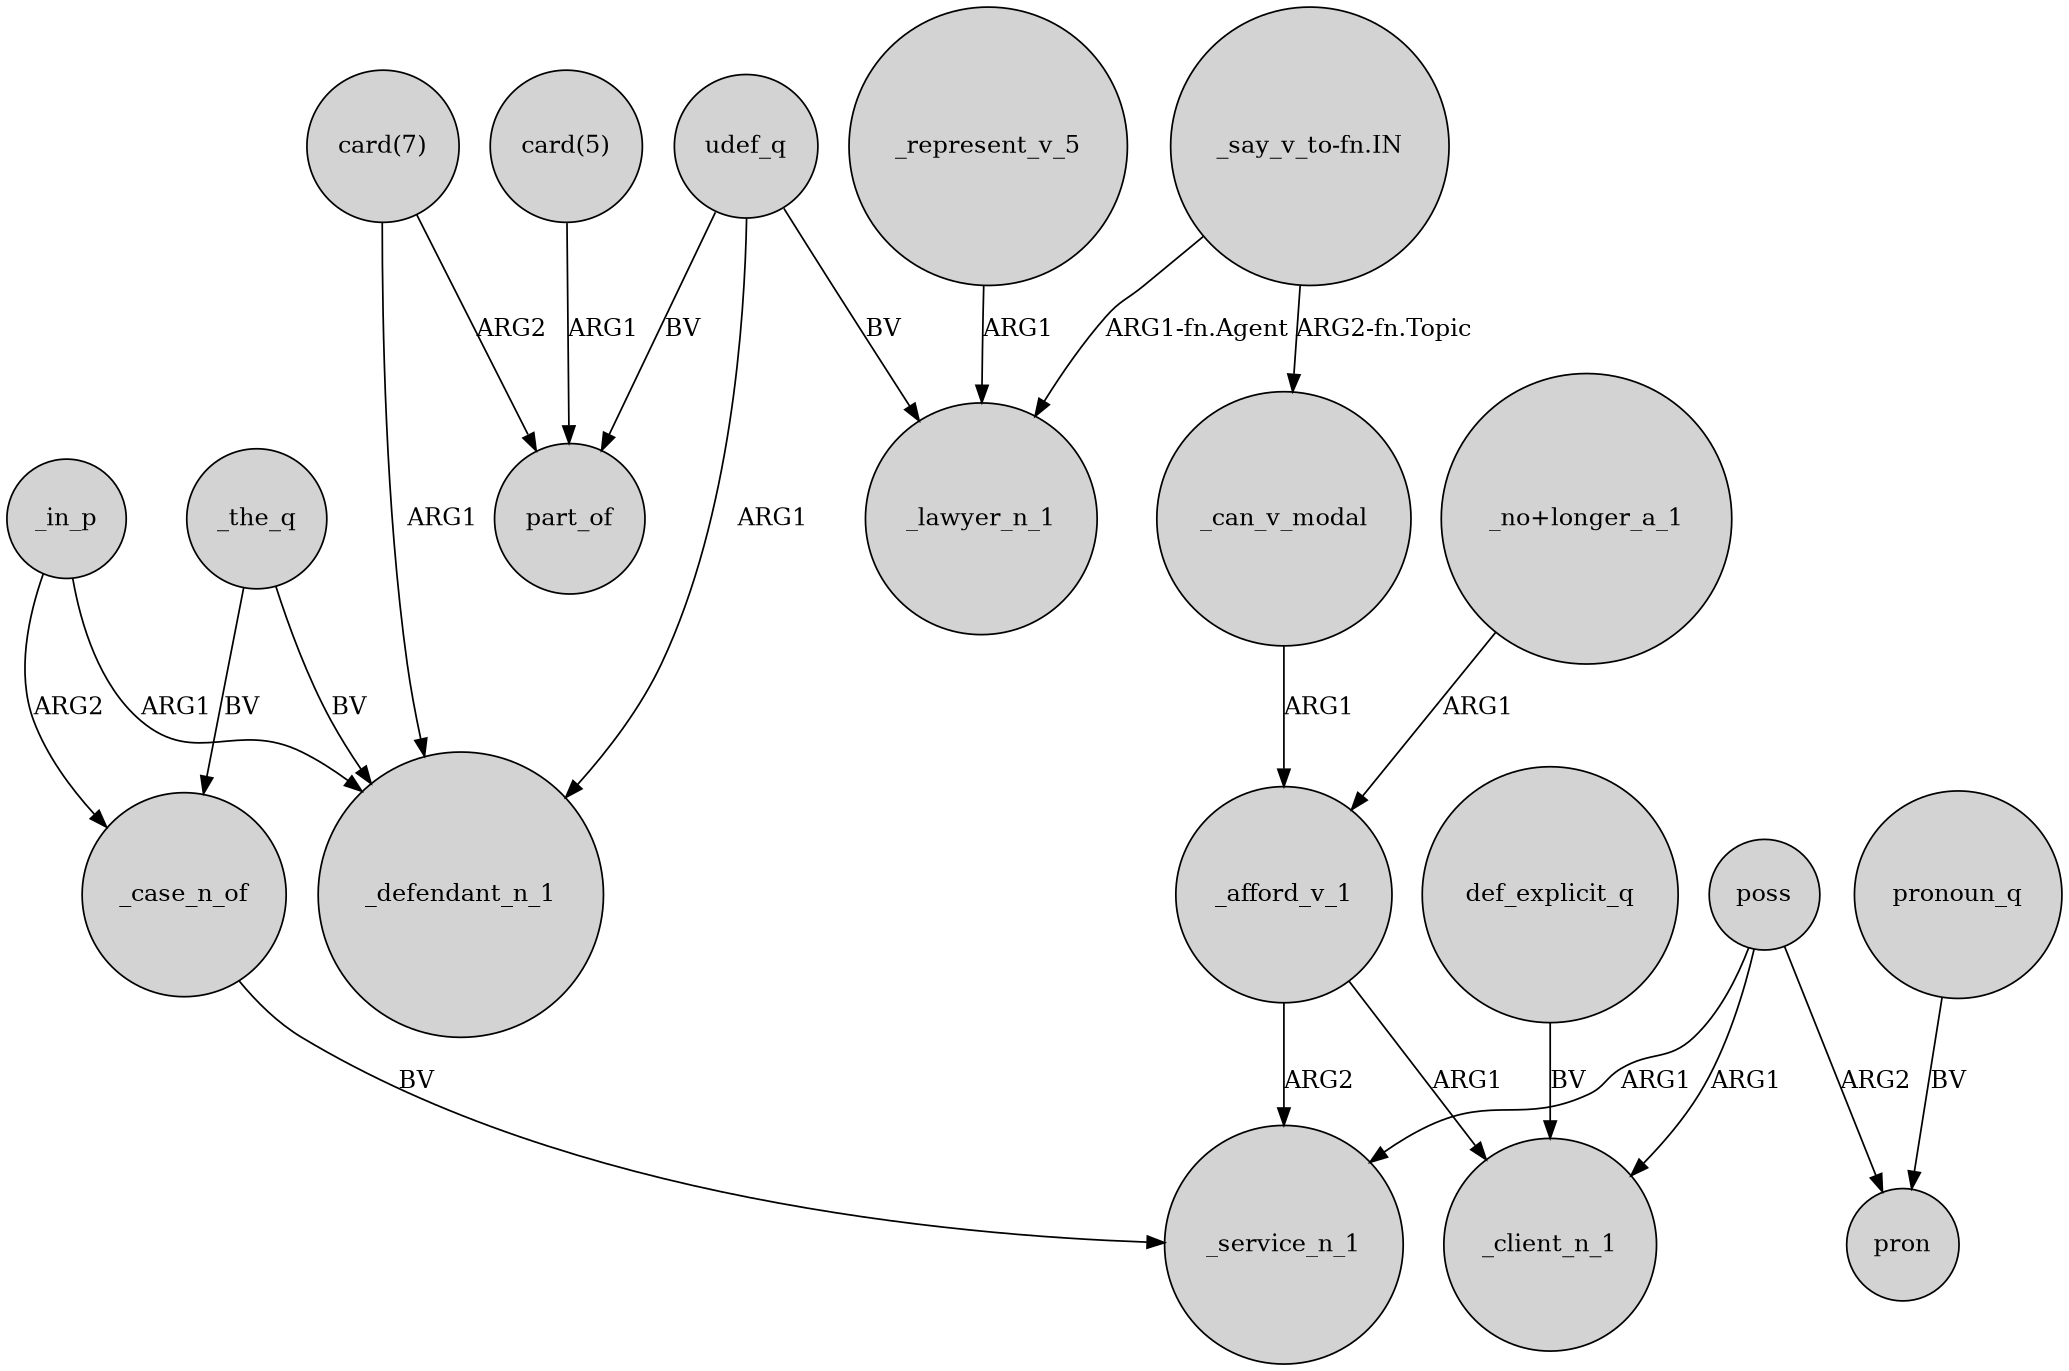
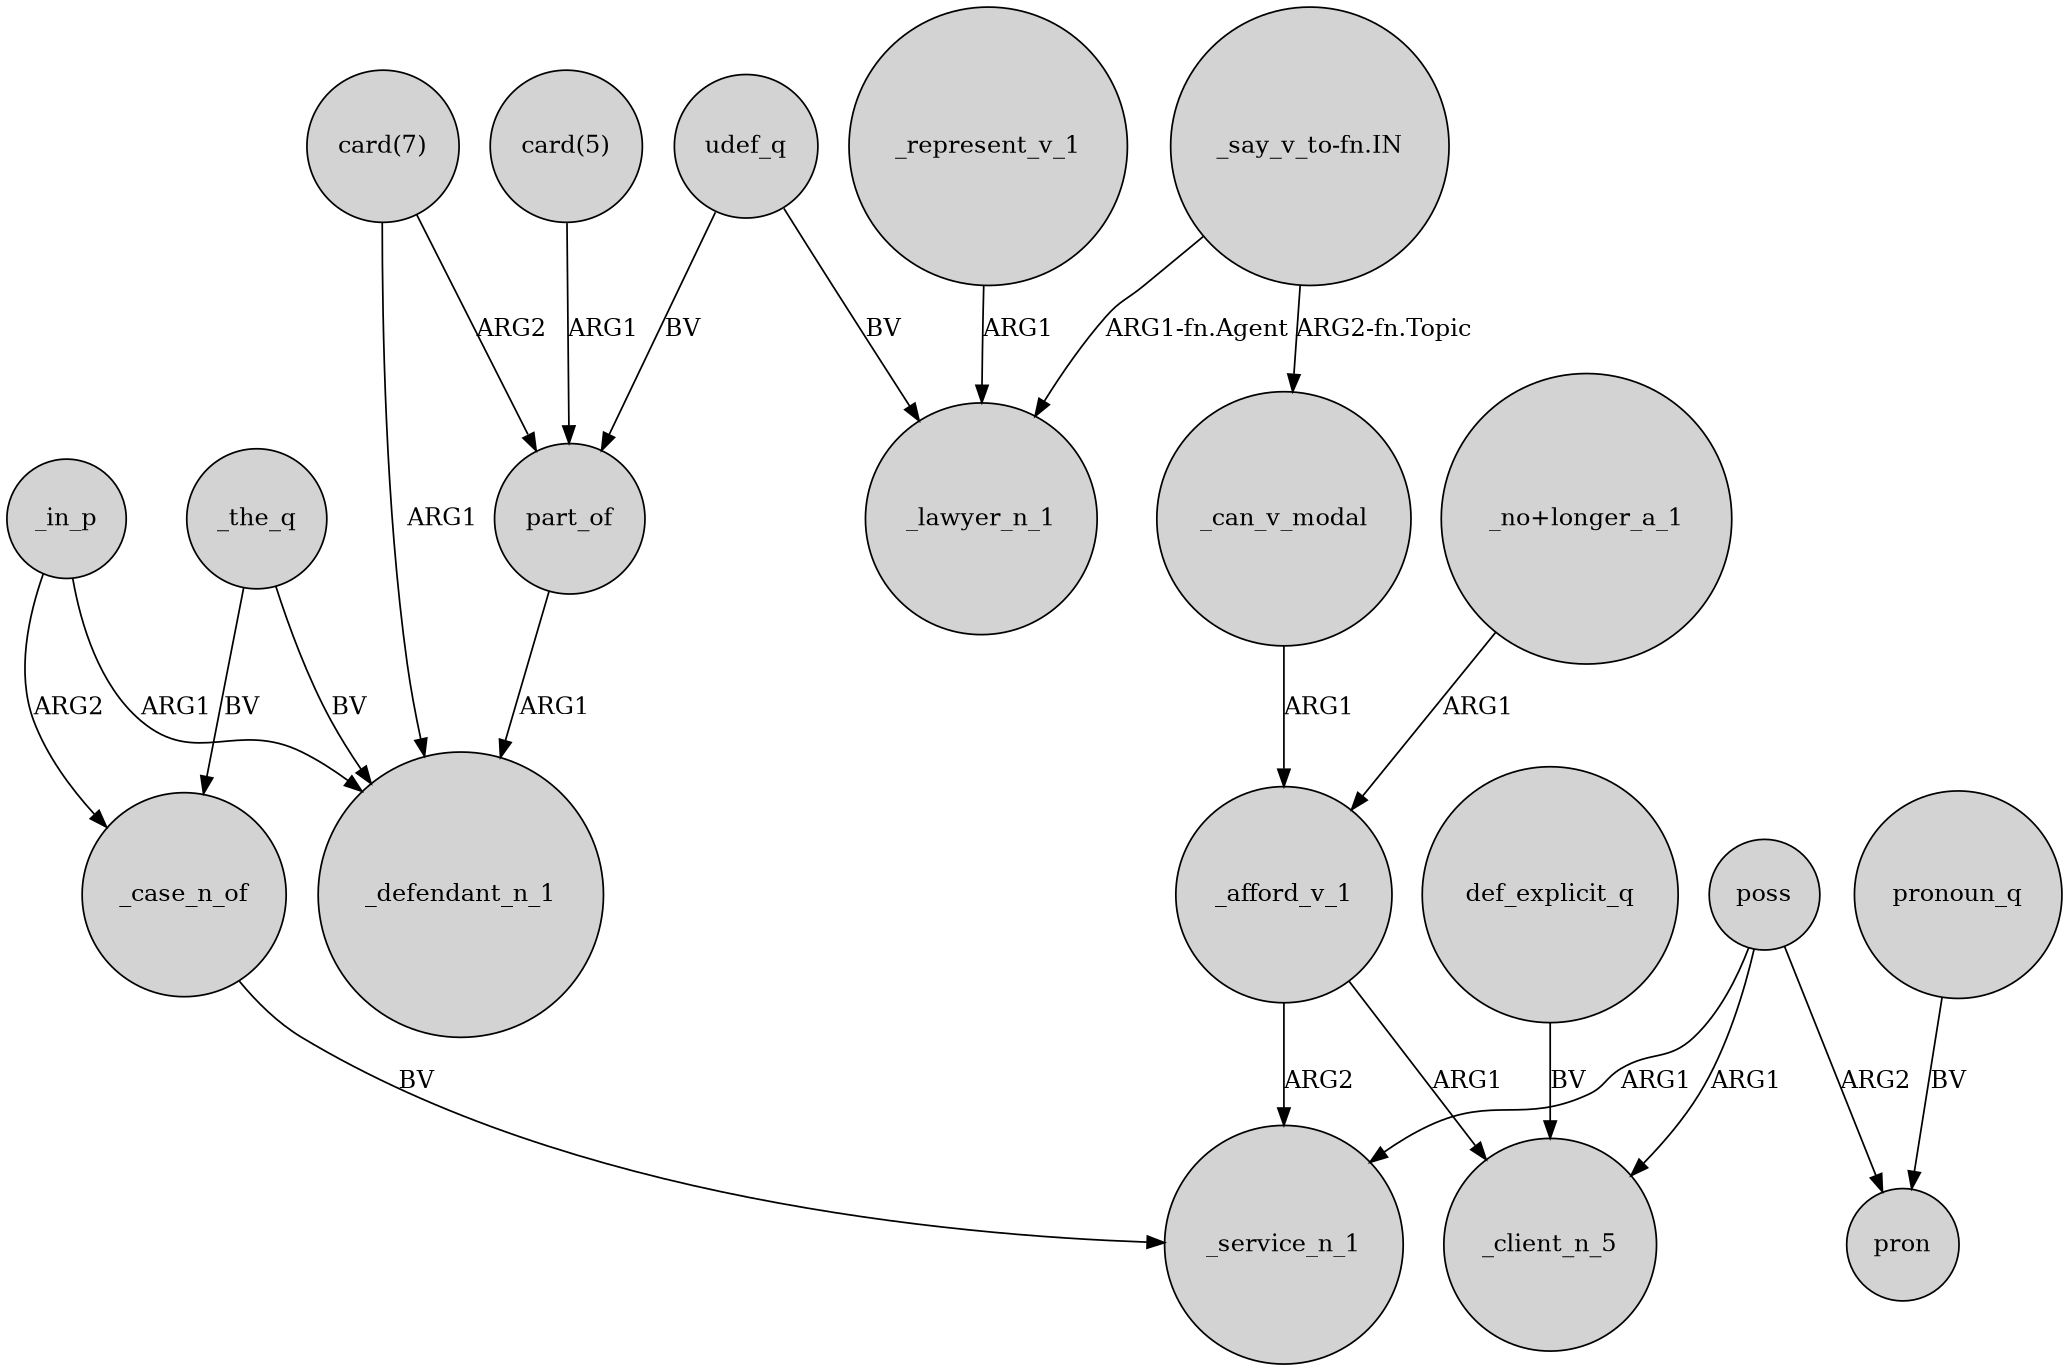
(988, 146) -> (988, 146)
(711, 518) -> (527, 666)
(1550, 1245) -> (1550, 1245)
